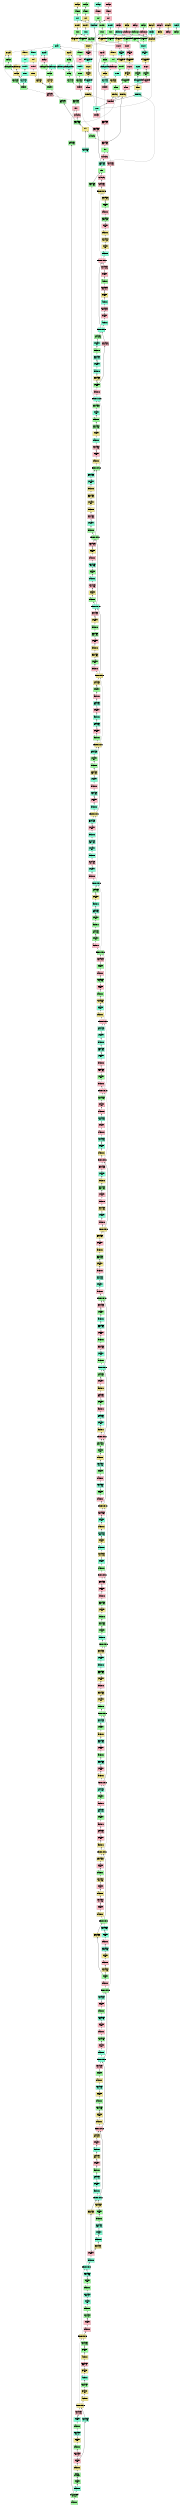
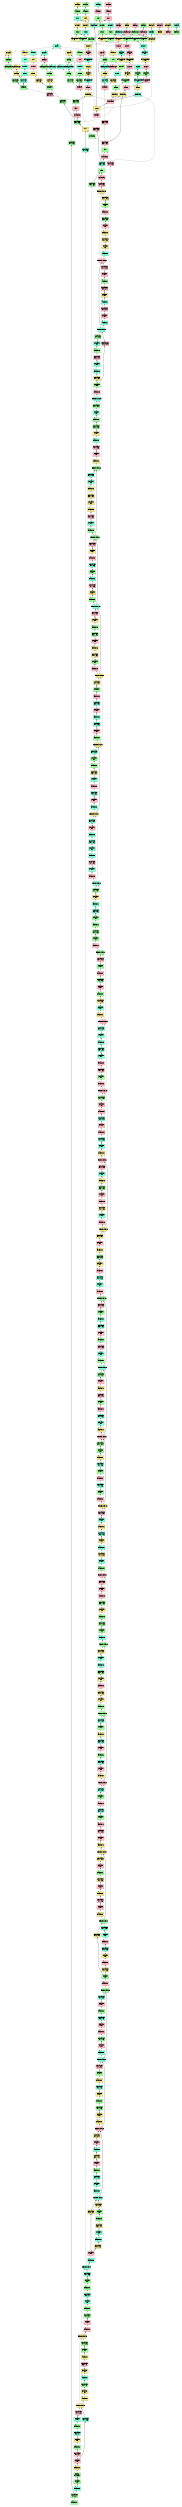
(97, 108) -> (97, 108)
(105, 344) -> (105, 344)
(97, 358) -> (97, 358)
(99, 2226) -> (99, 2226)
(74, 2496) -> (74, 2496)
